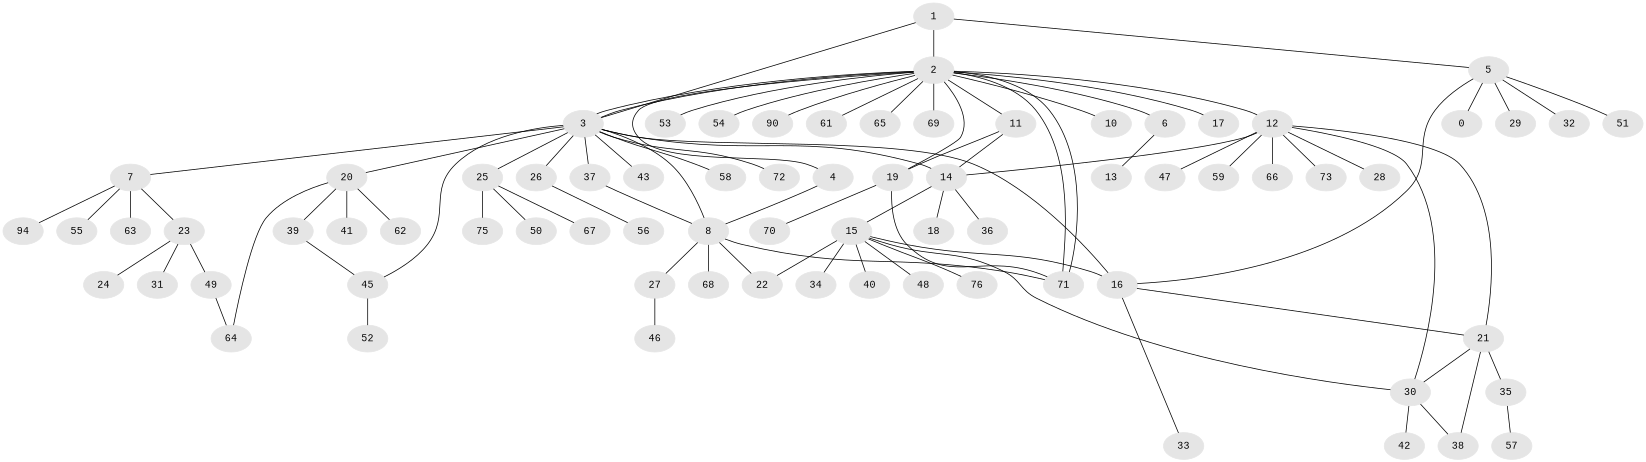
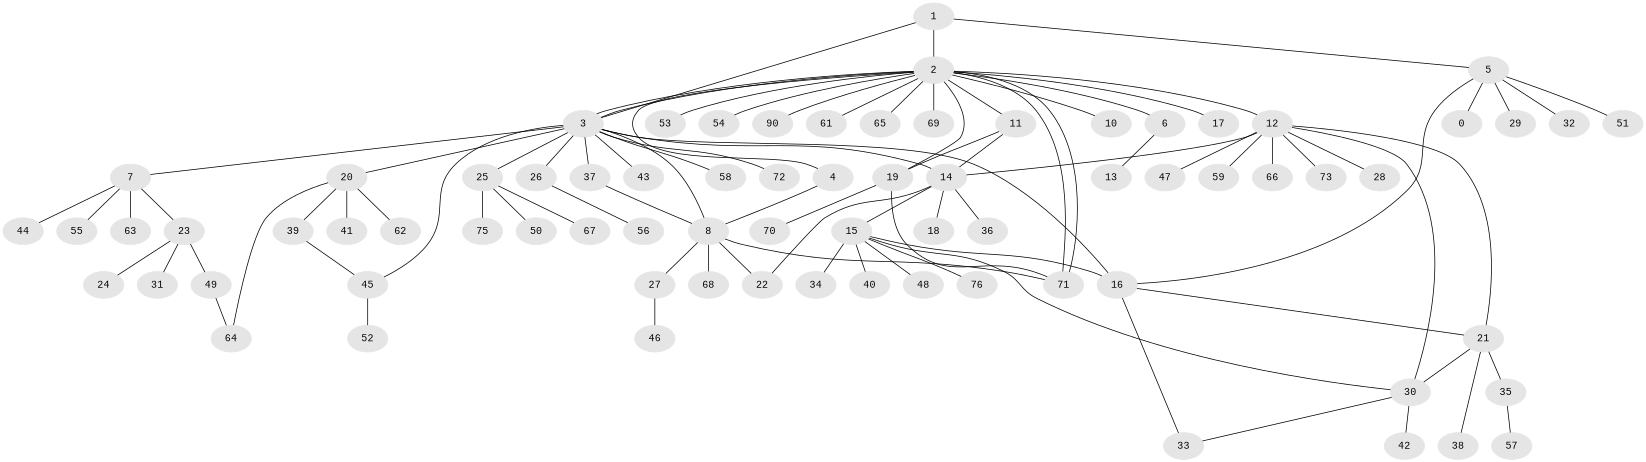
(23, 231) -> (23, 231)
(803, 261) -> (840, 210)
(1434, 419) -> (1297, 419)
